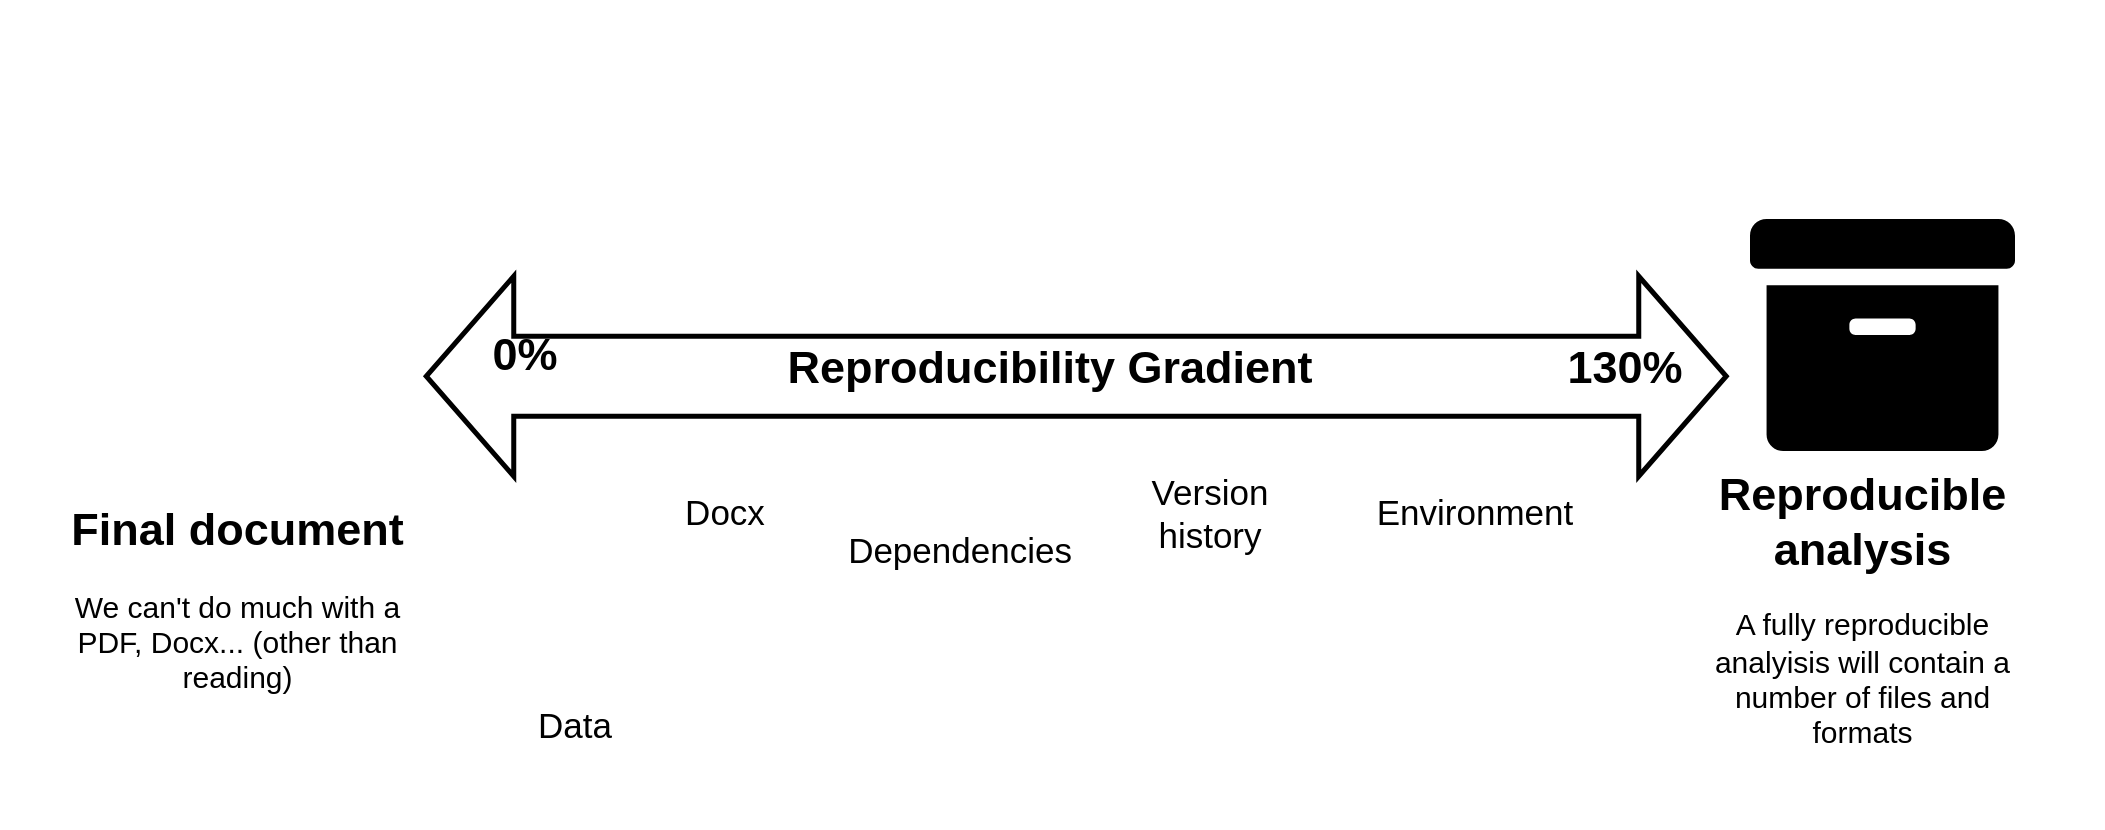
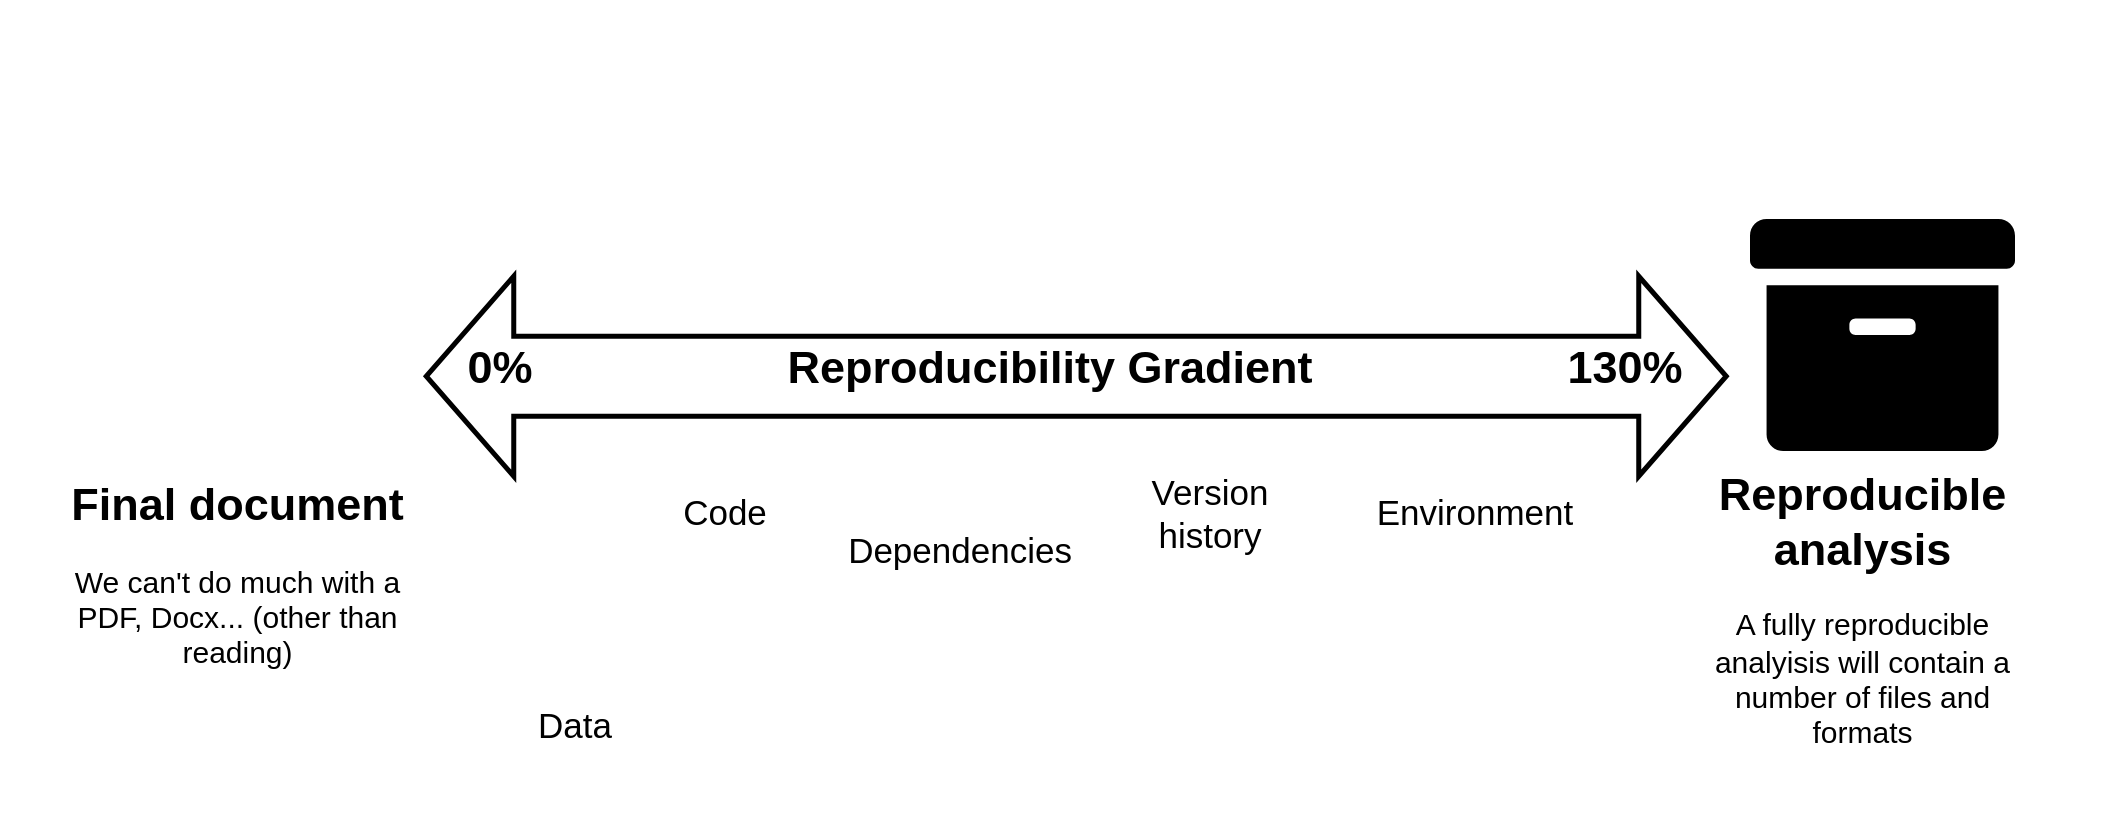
(526, 364) -> (501, 376)
(726, 514) -> (726, 514)
(239, 651) -> (239, 626)
